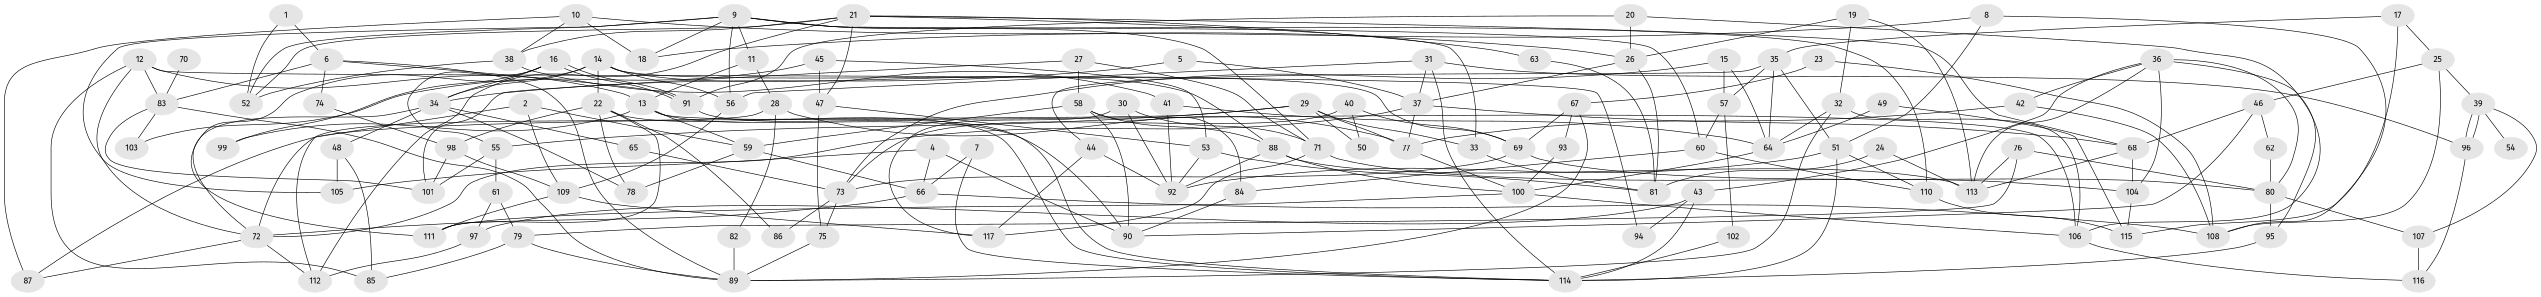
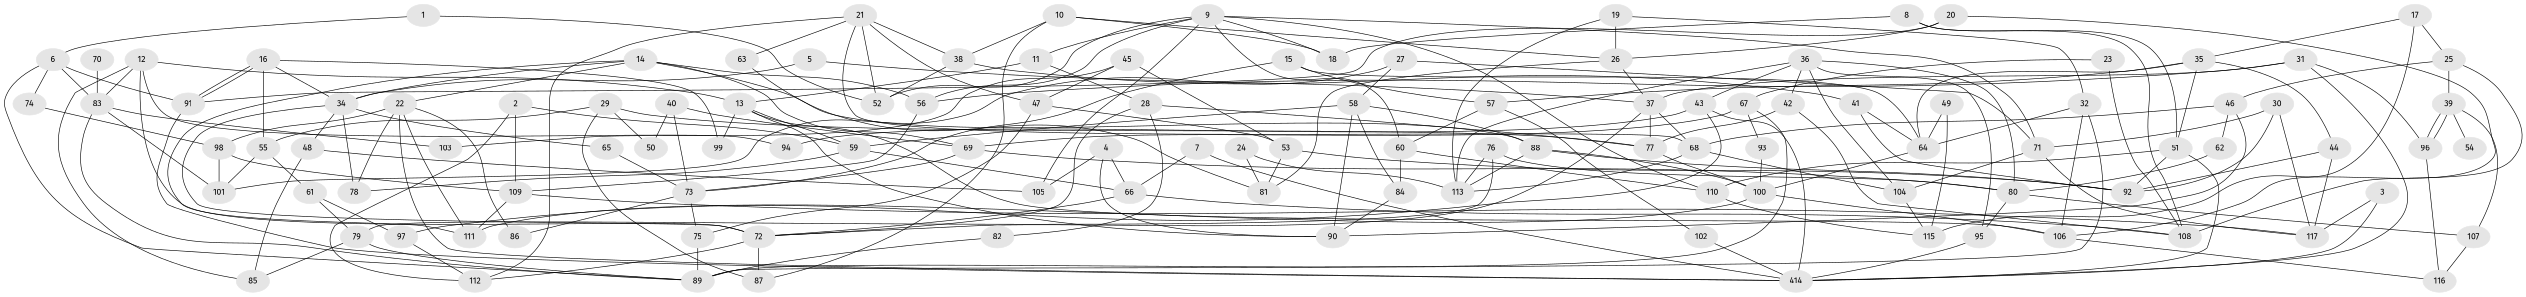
(1474, 148) -> none
none -> (2382, 193)
(1565, 281) -> (1796, 281)
